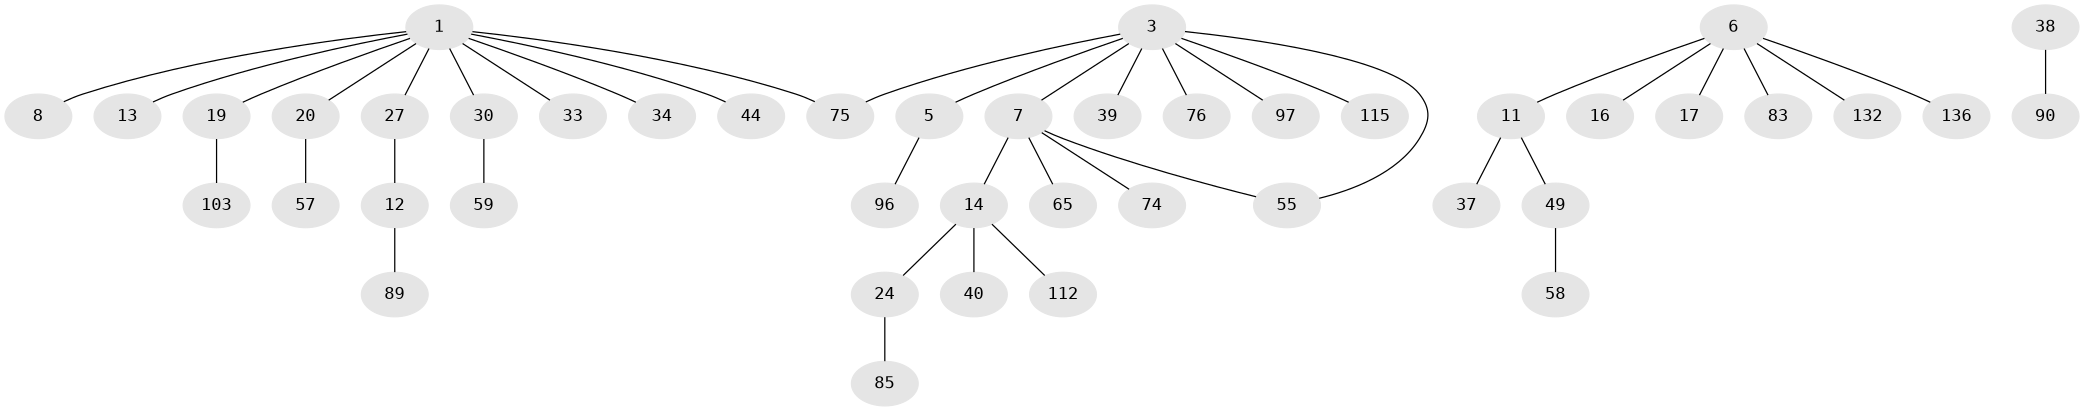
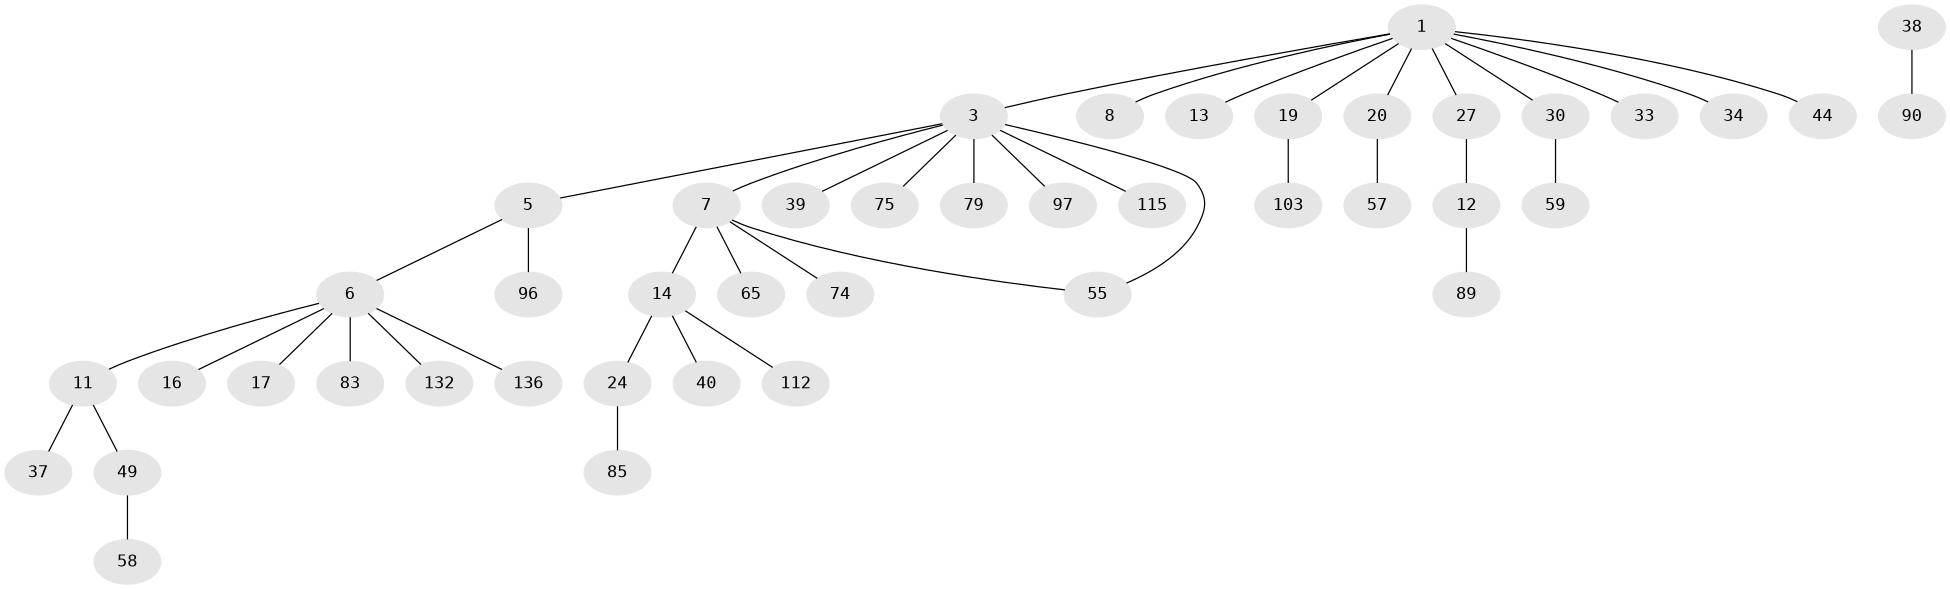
(646, 57) -> (1197, 68)
(1197, 116) -> (974, 205)
none -> (439, 250)
